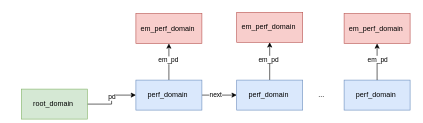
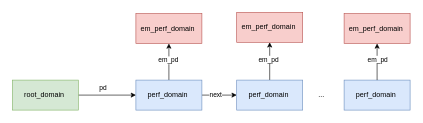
(54, 104) -> (45, 95)
